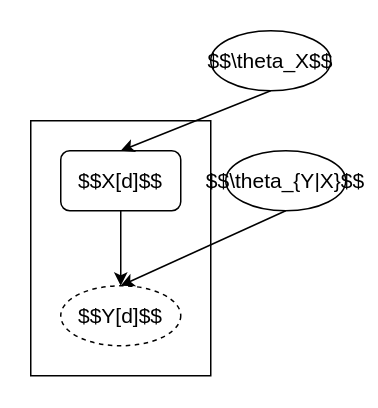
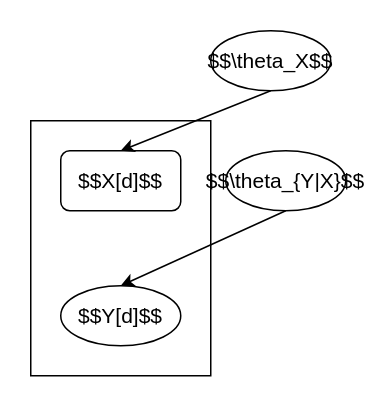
(121, 243) -> none
(121, 316) -> (121, 316)
